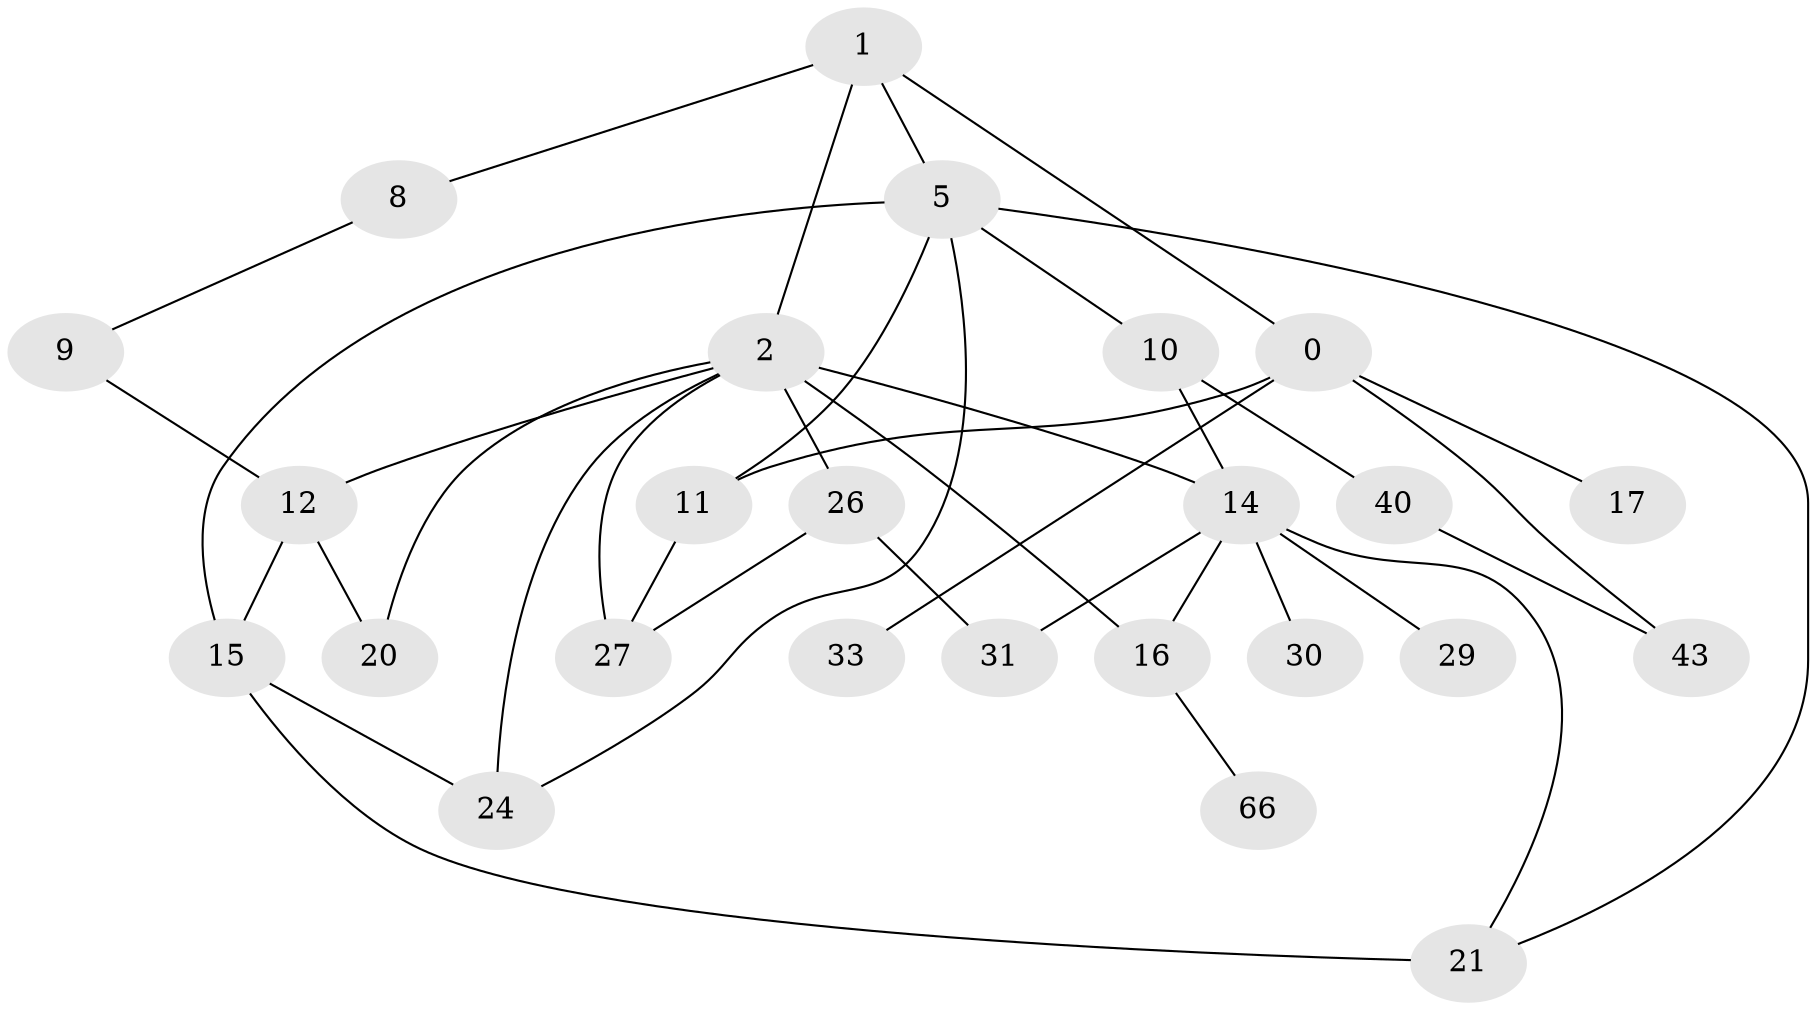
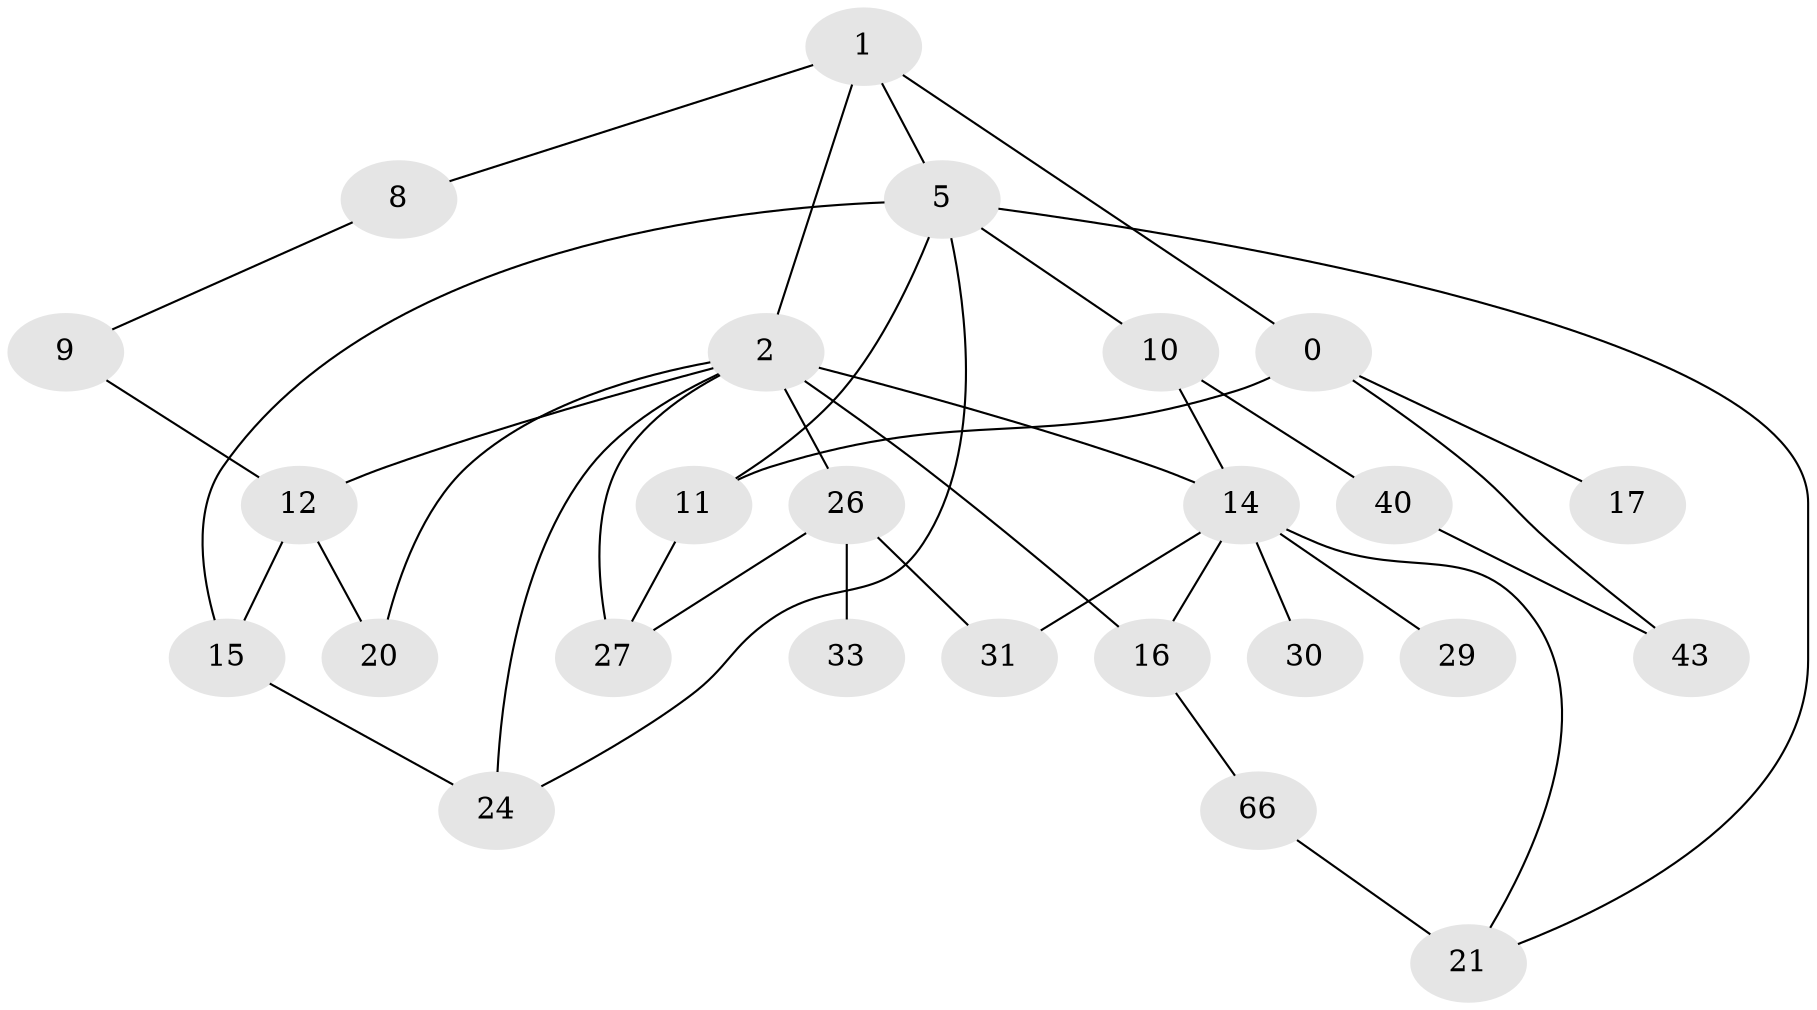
(1080, 505) -> (847, 576)
(796, 923) -> (1364, 887)
